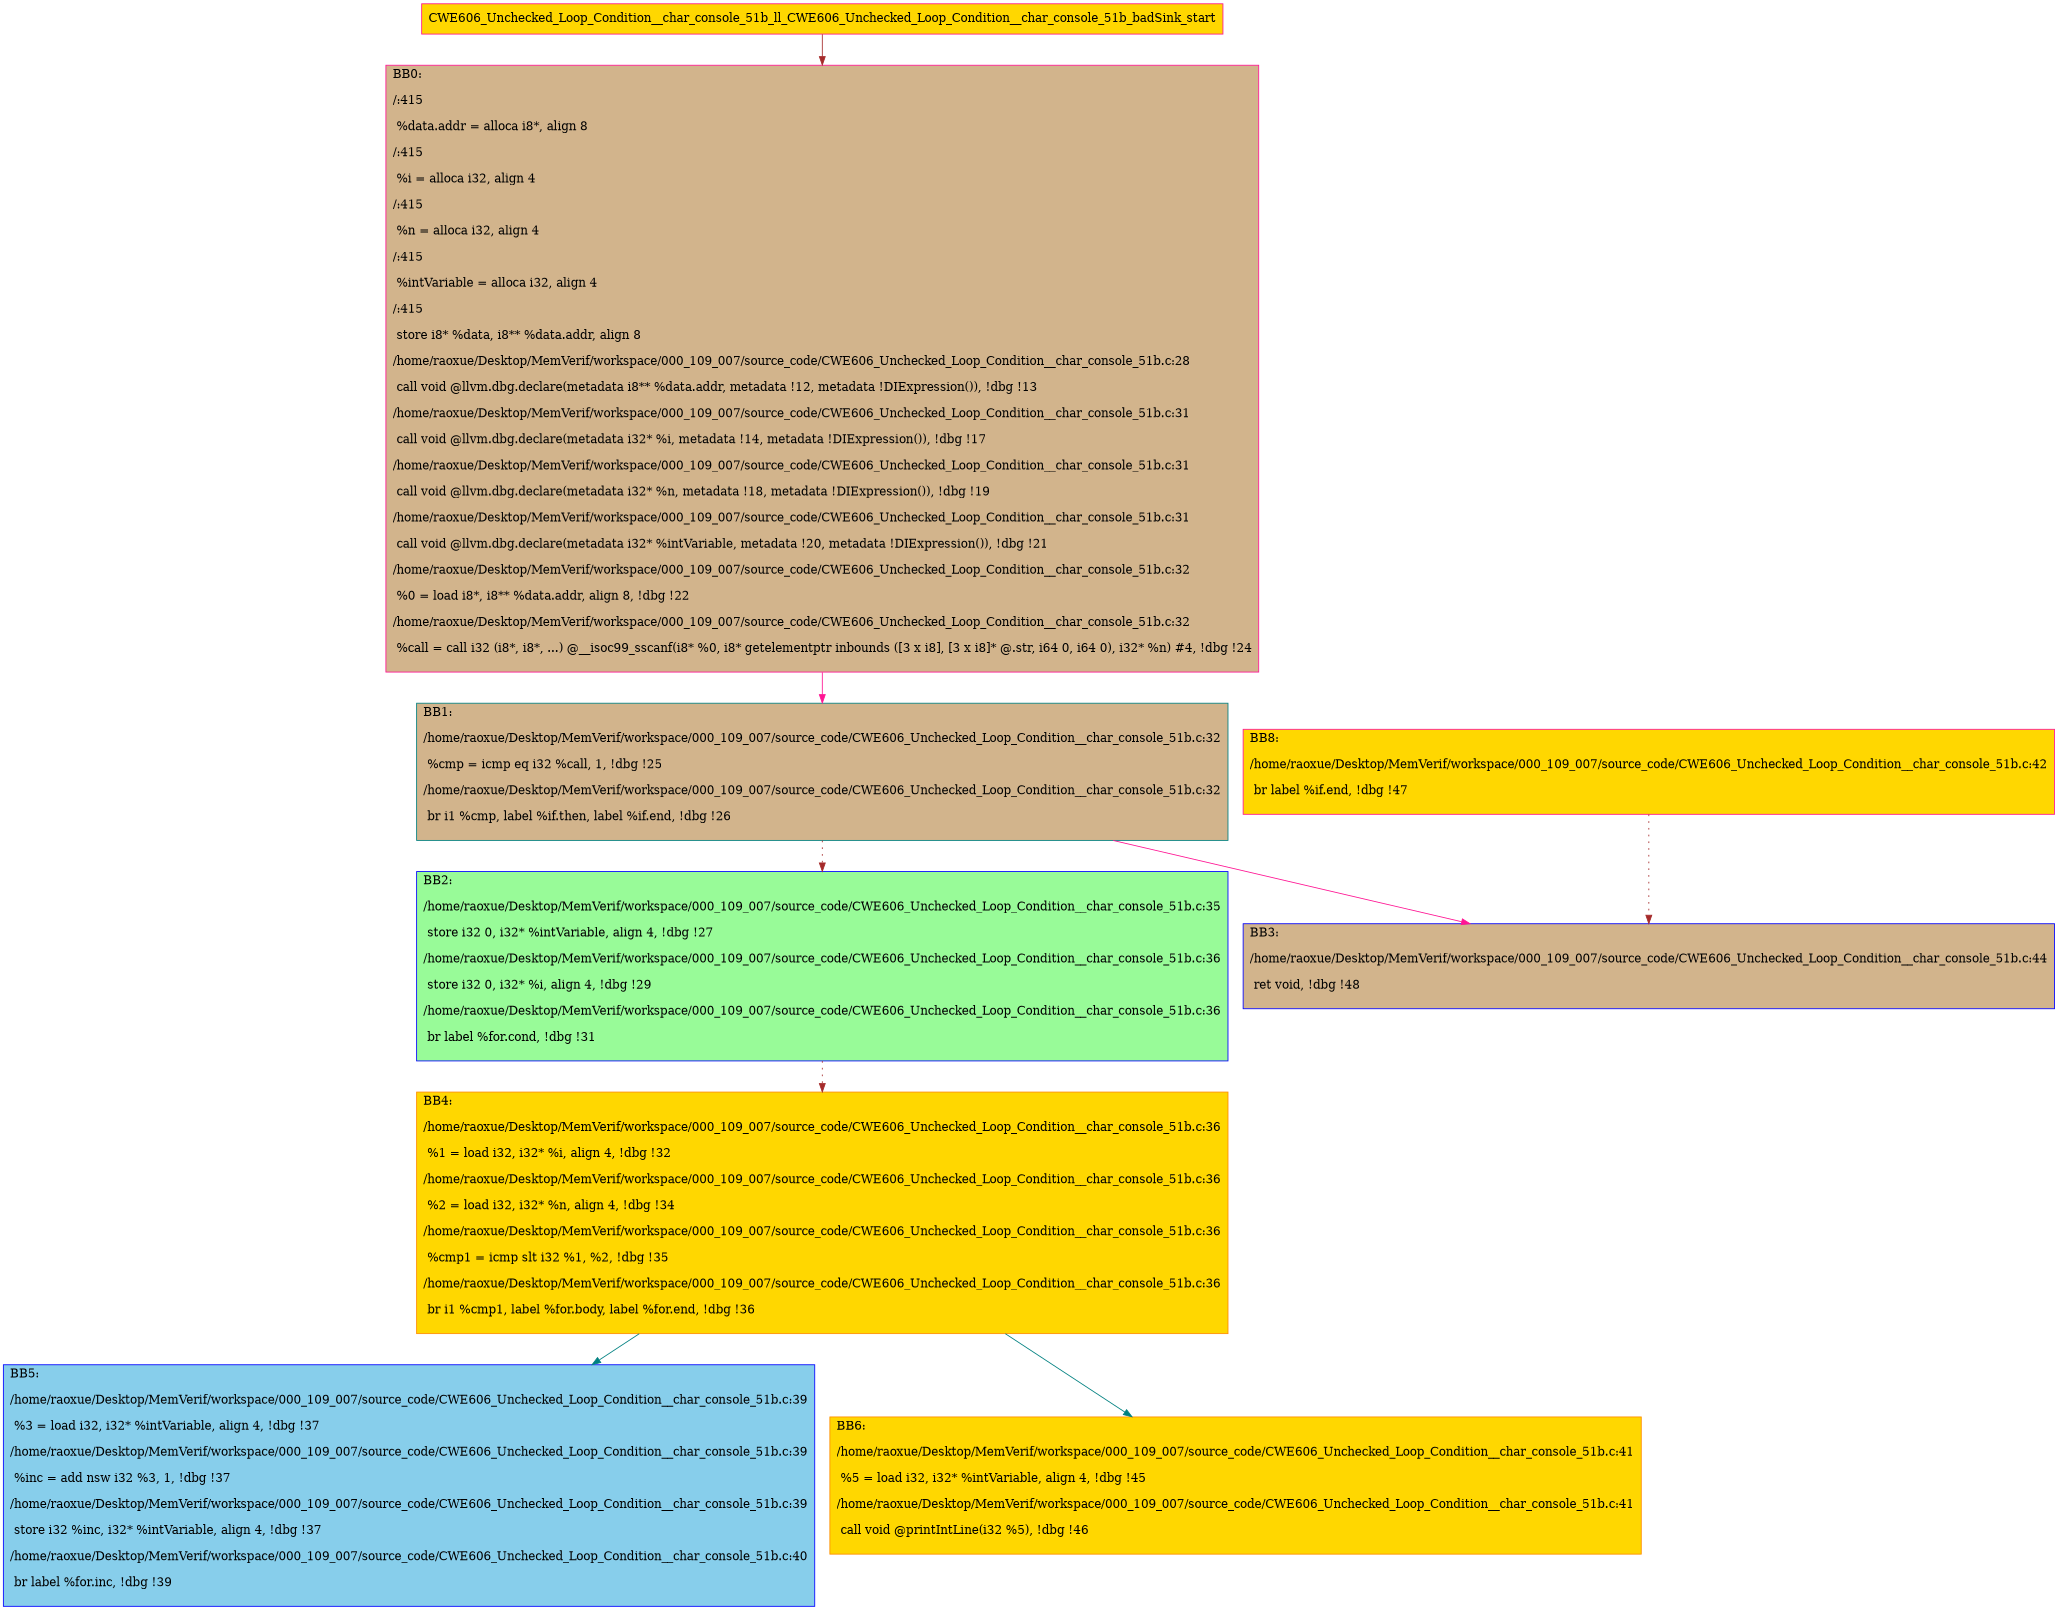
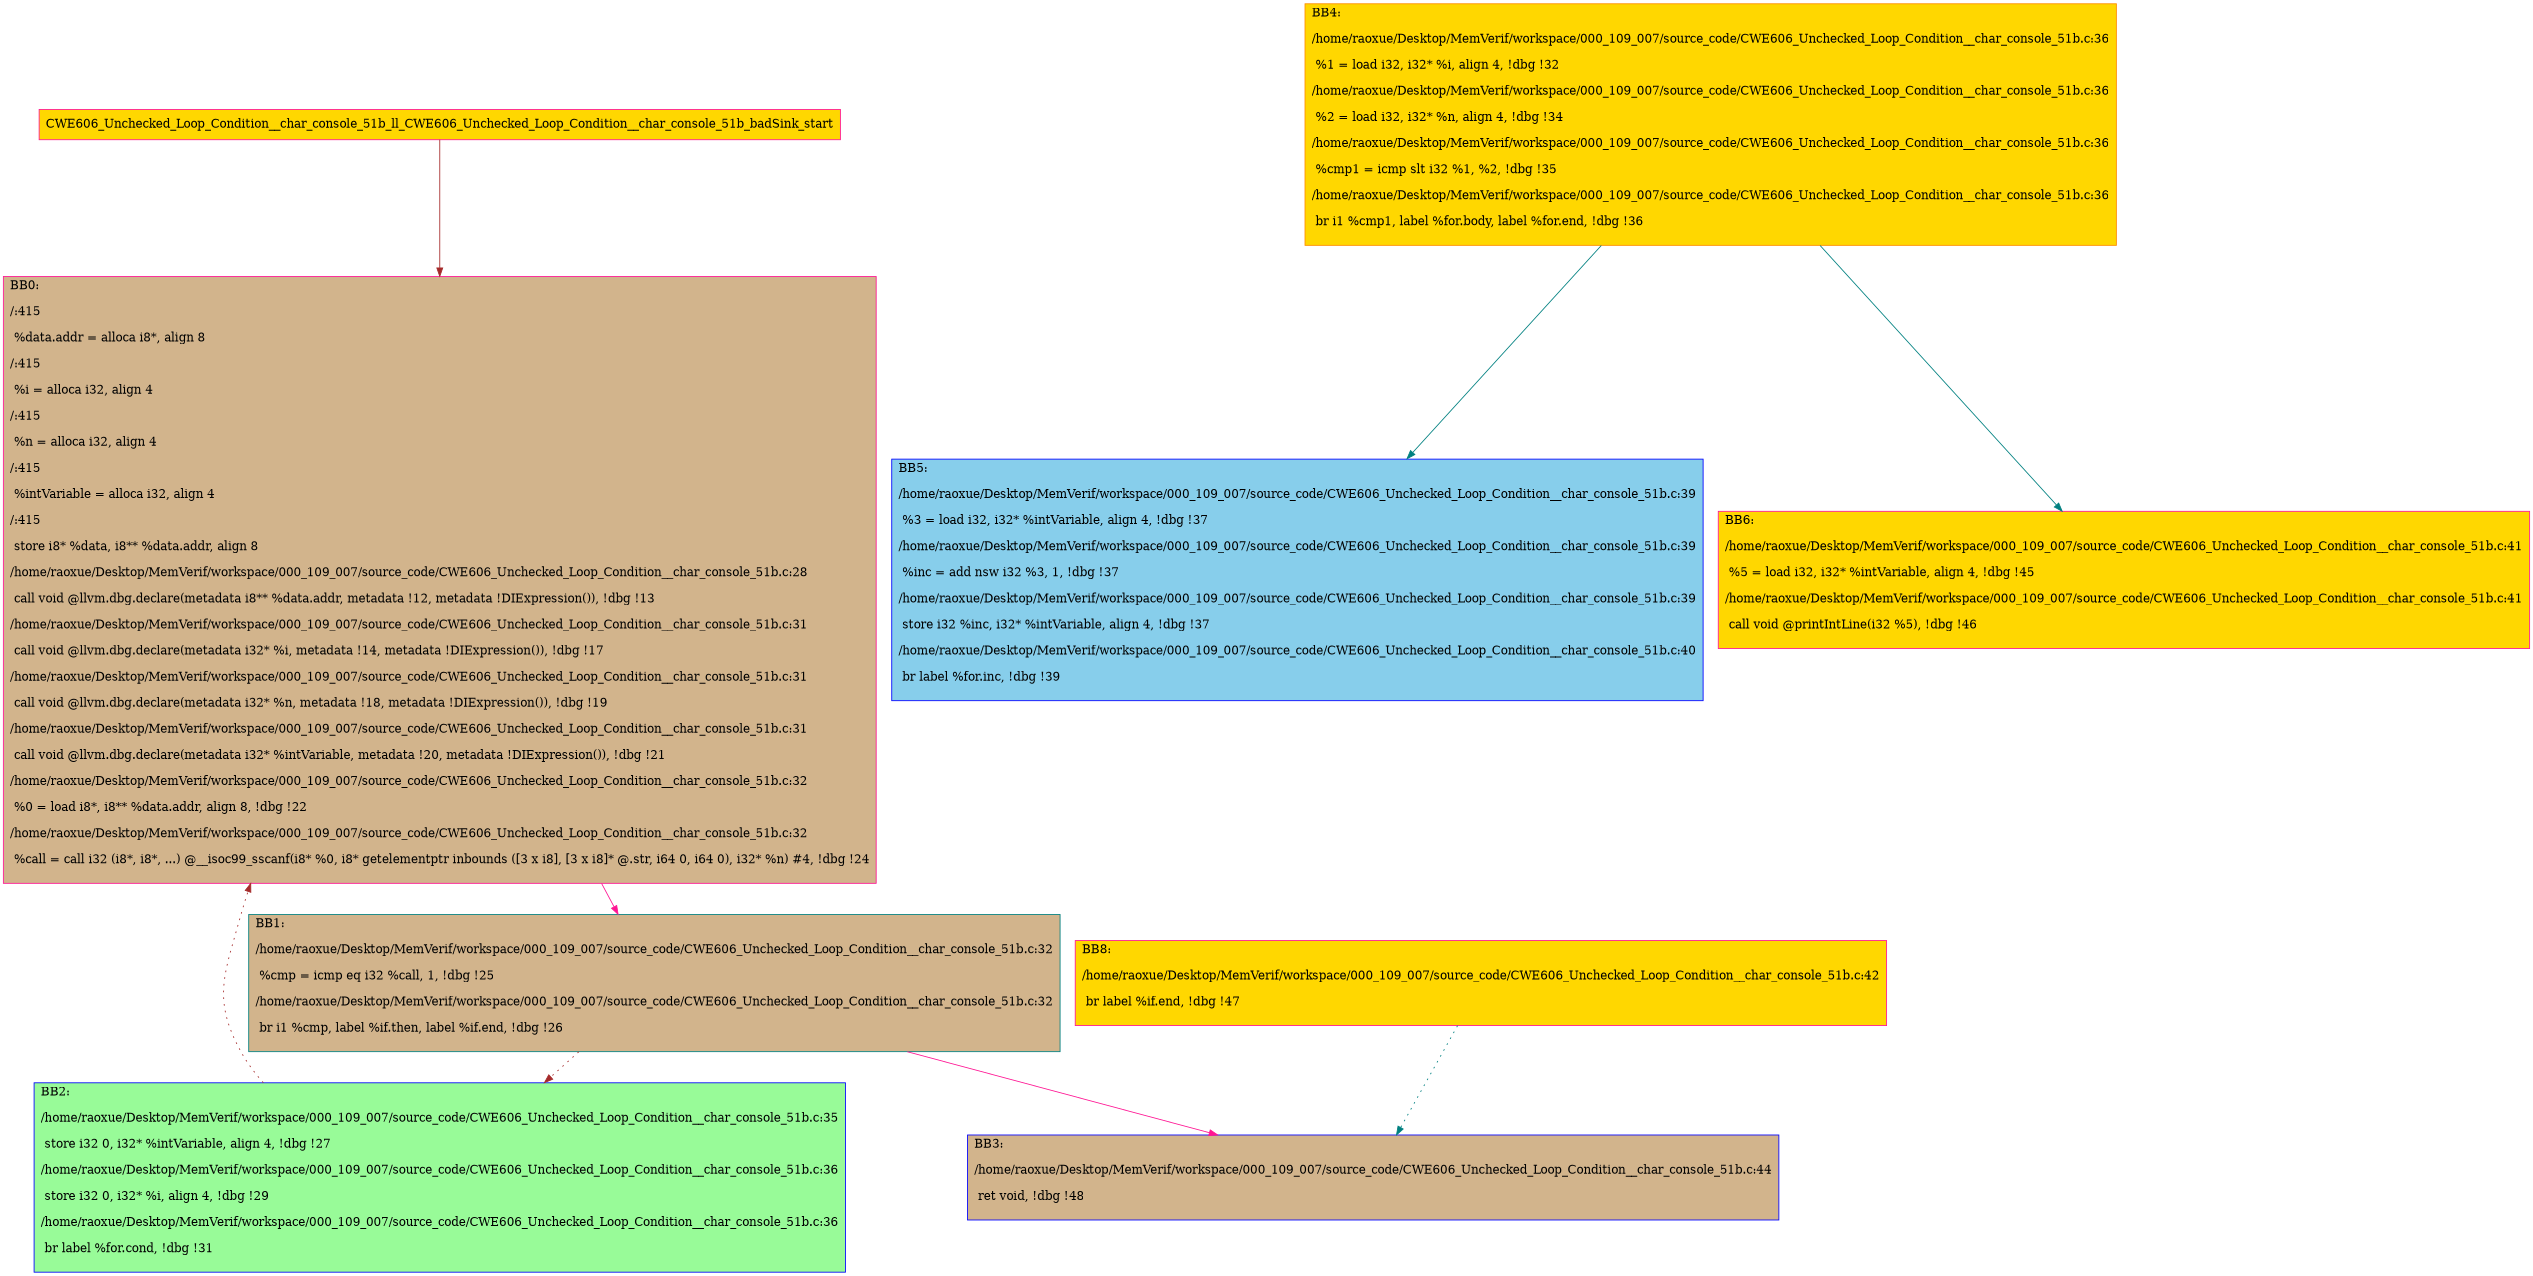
(1649, 865) -> (1429, 1077)
(822, 1072) -> (224, 991)
(1236, 1486) -> (2124, 580)
